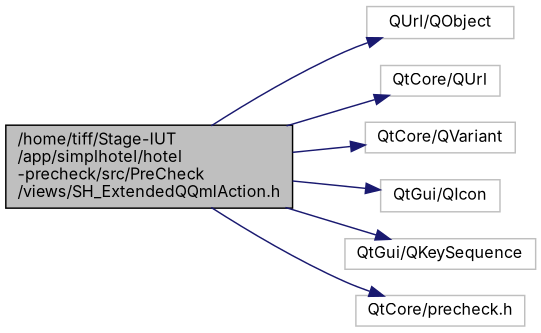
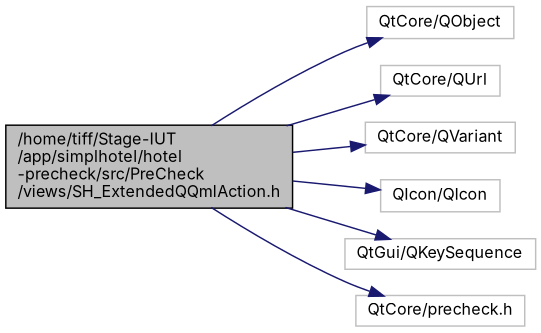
(440, 23) -> (440, 23)
(440, 196) -> (440, 196)
